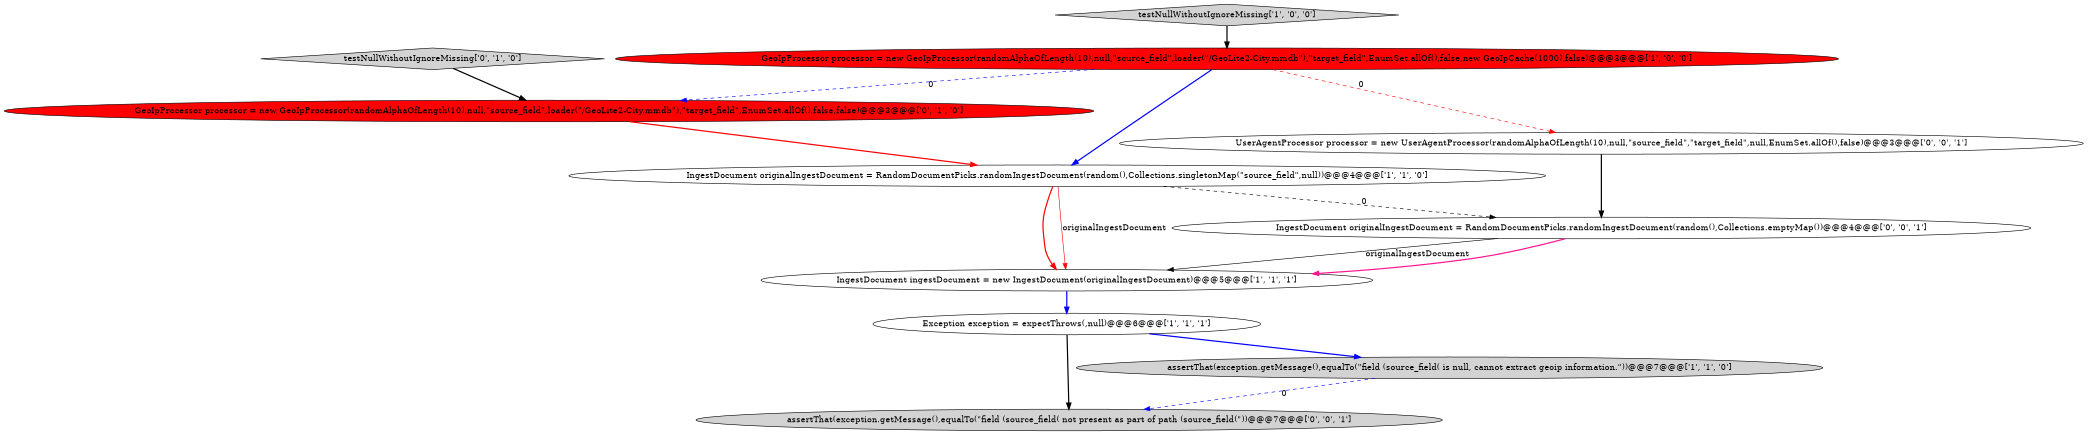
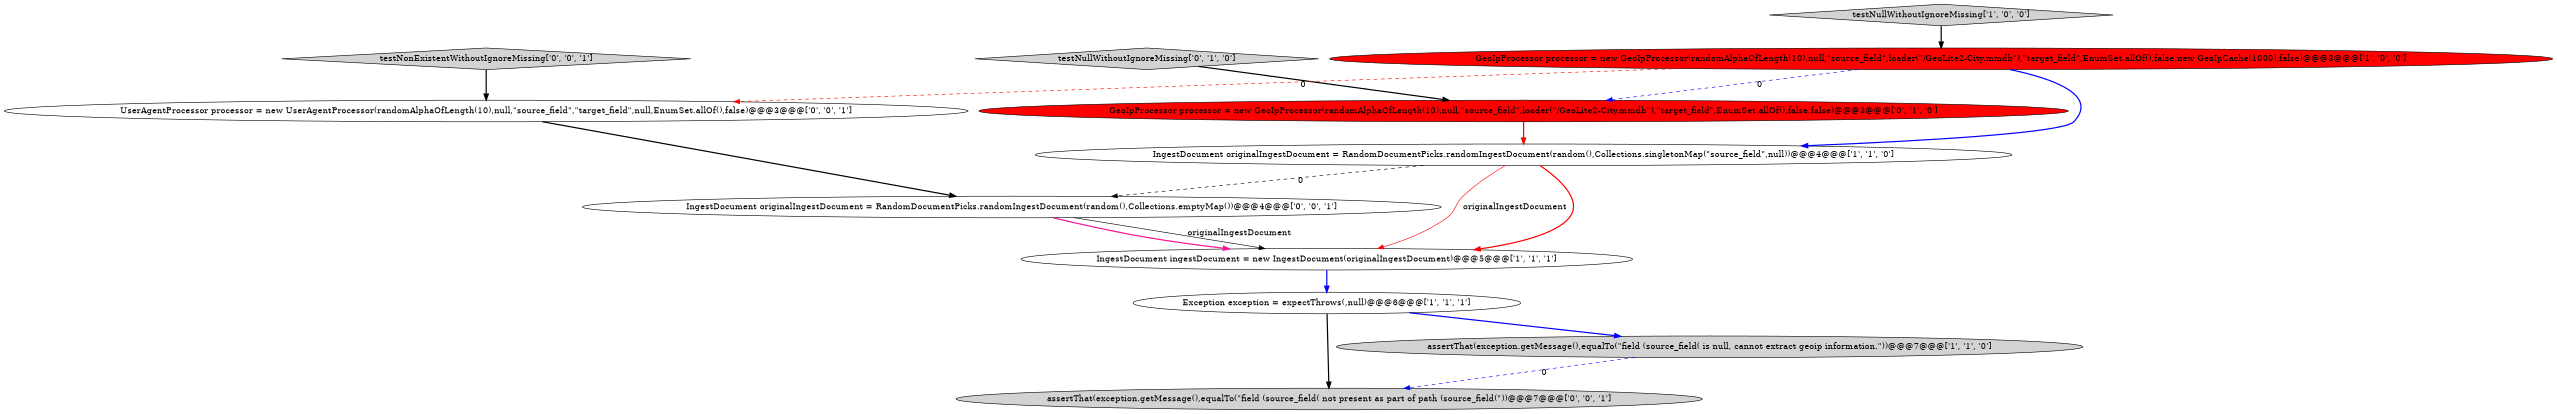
none -> (486, 59)
